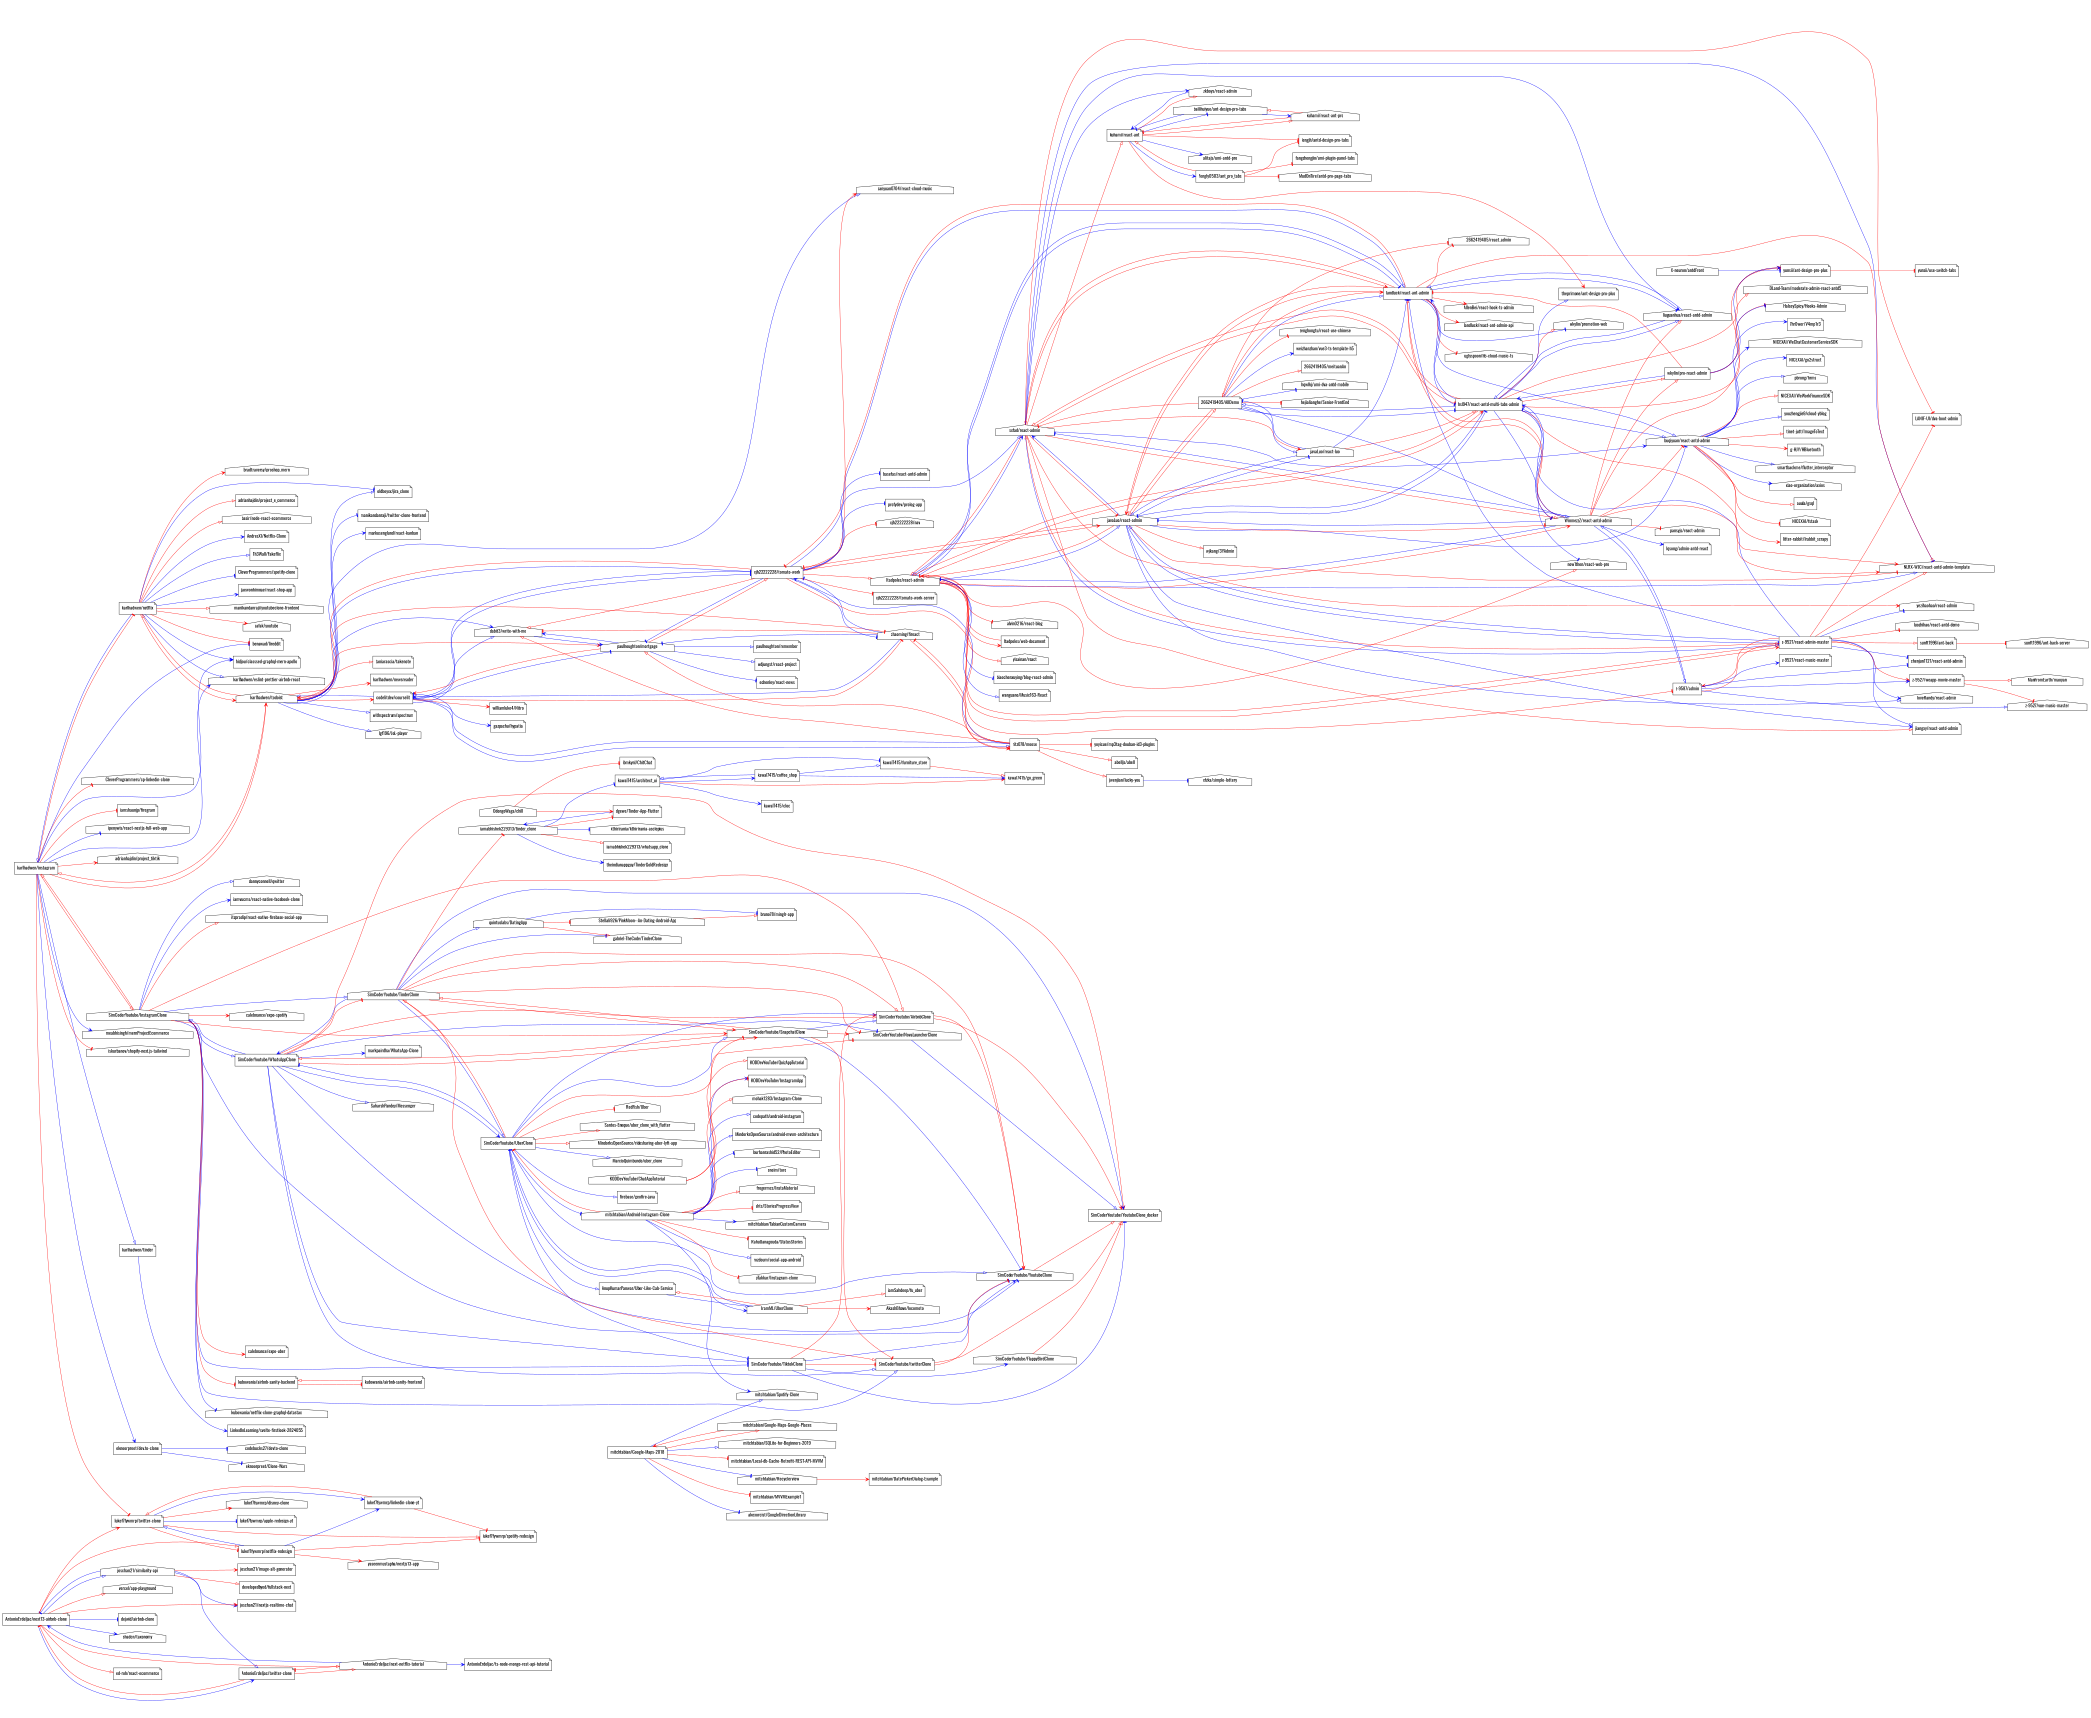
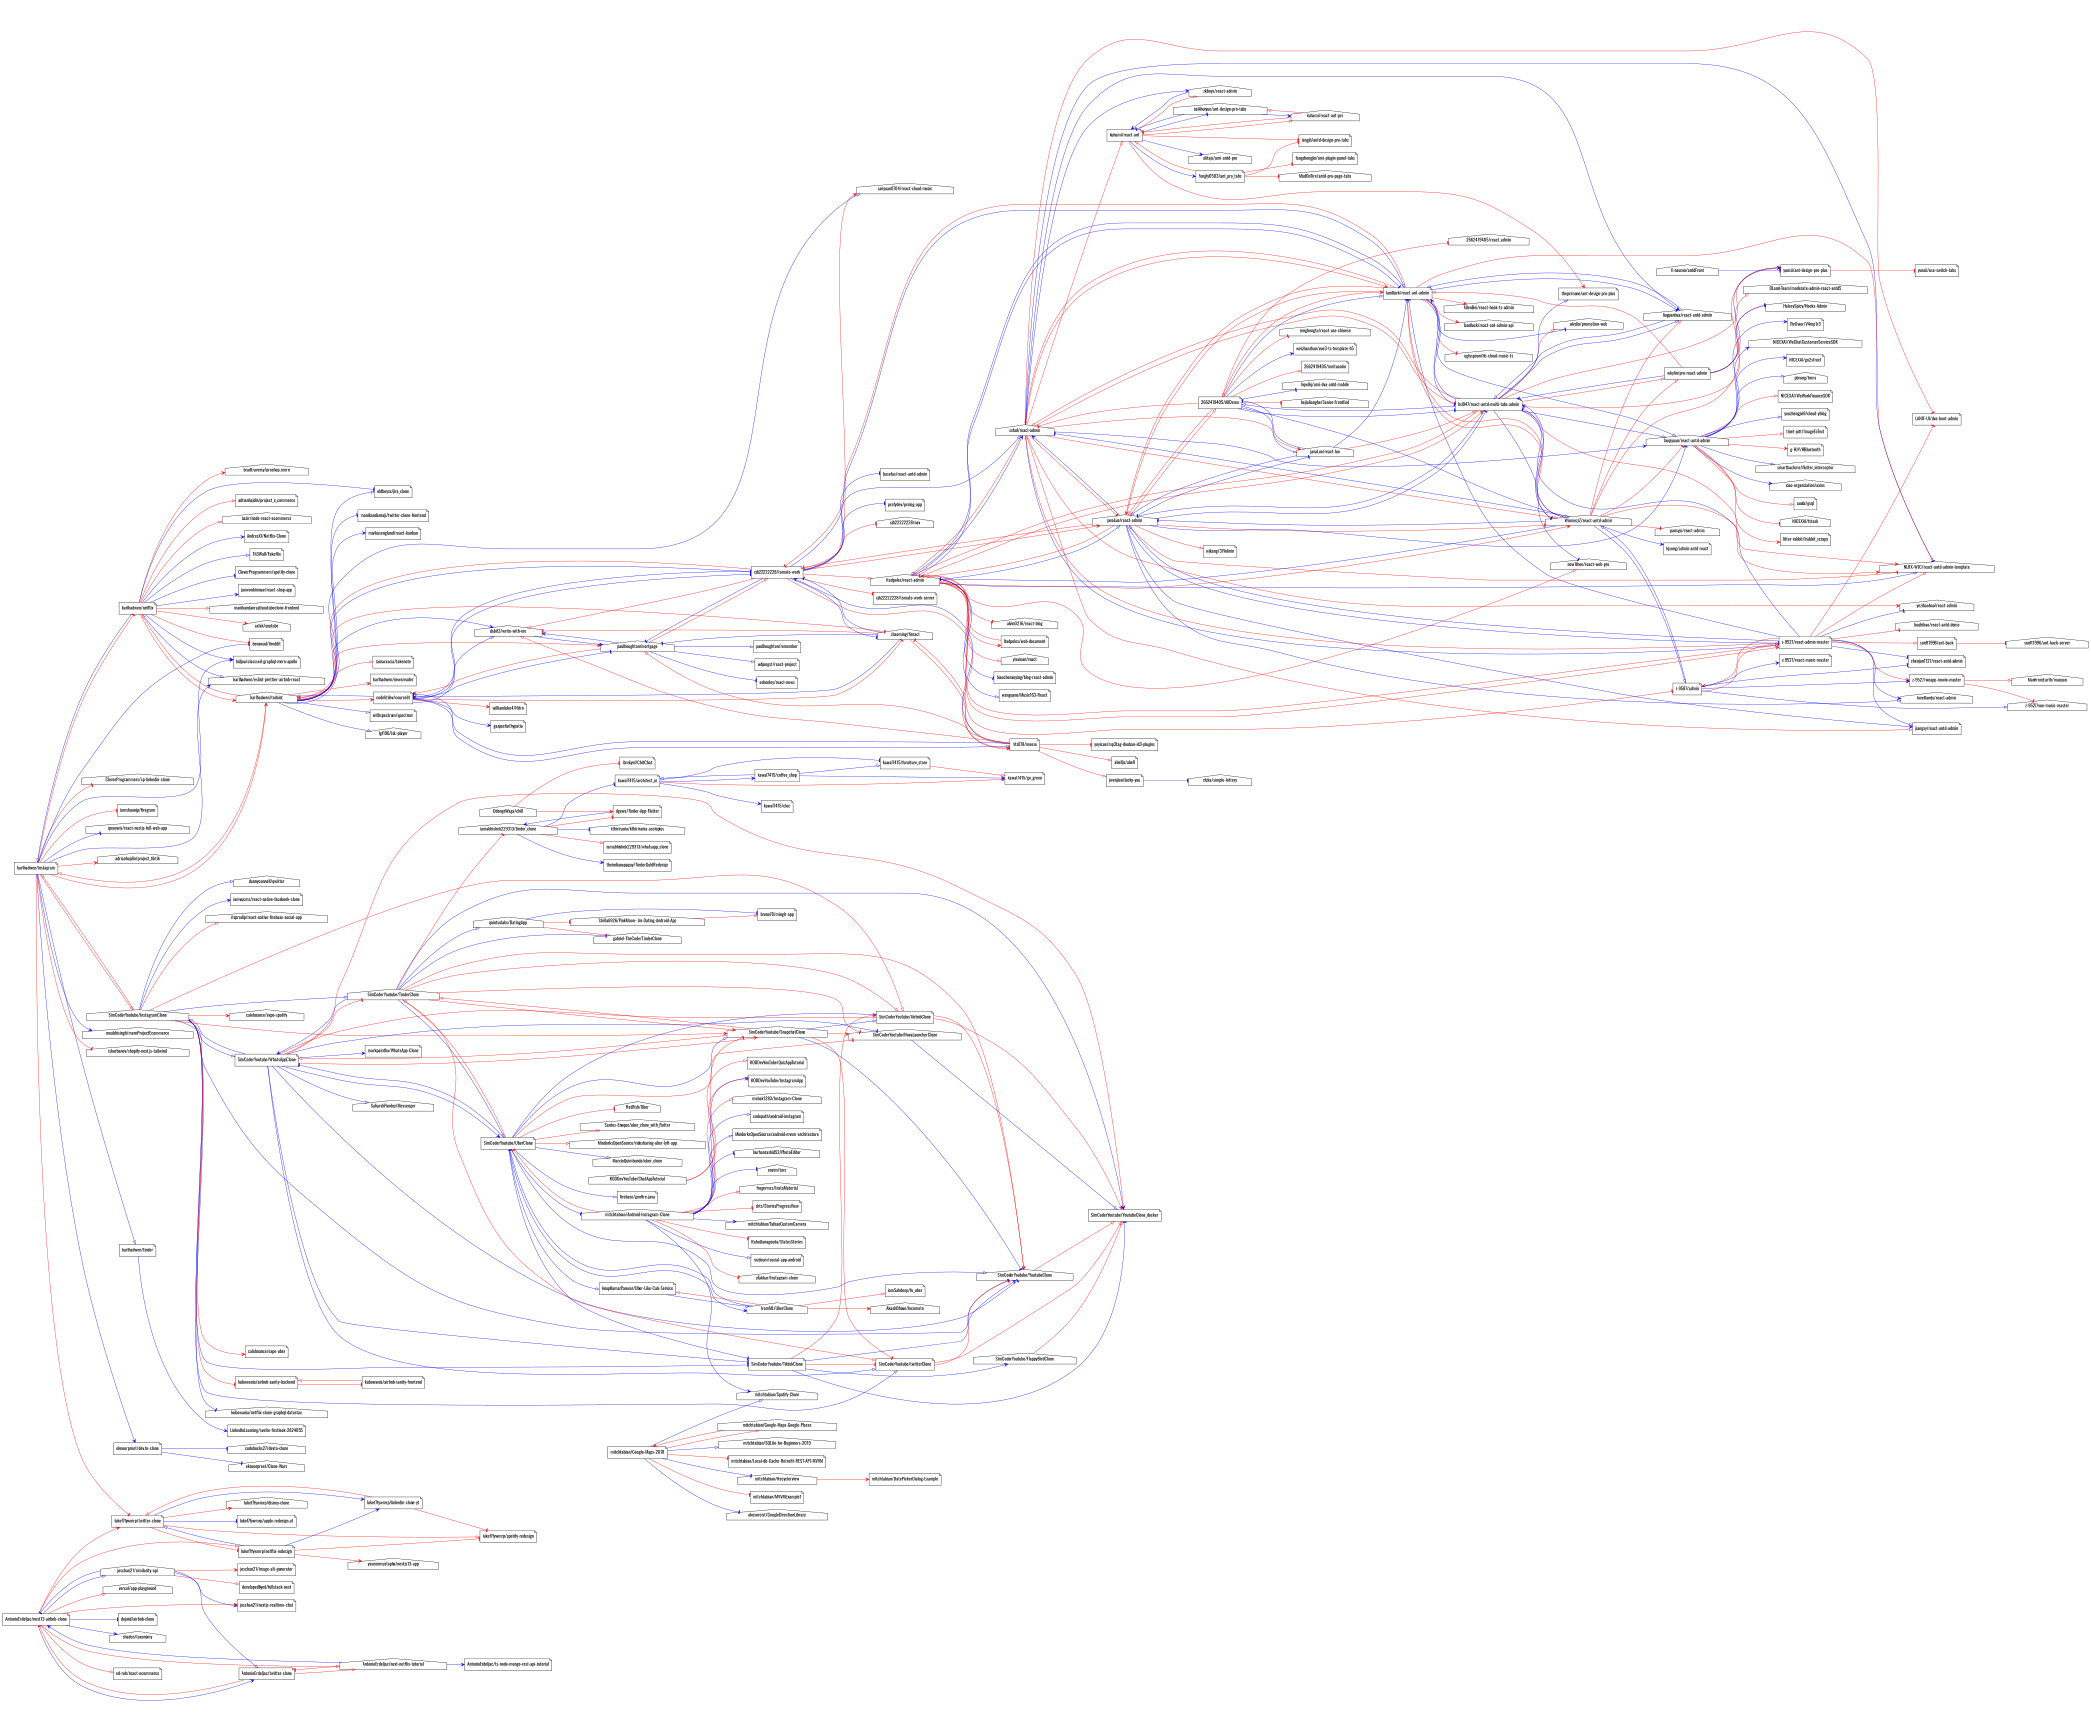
(1438, 266) -> none
(1569, 306) -> (1569, 306)
